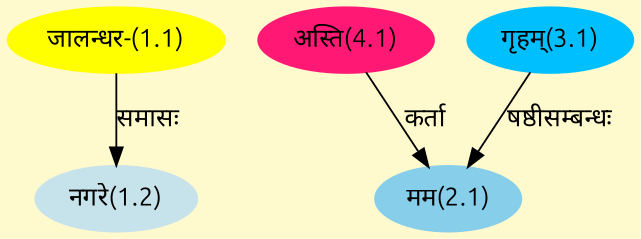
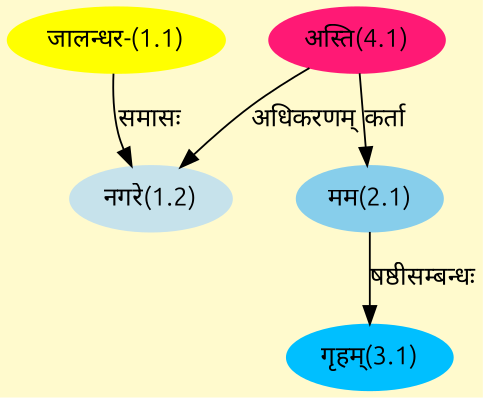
none -> (249, 108)
(504, 112) -> (370, 269)
